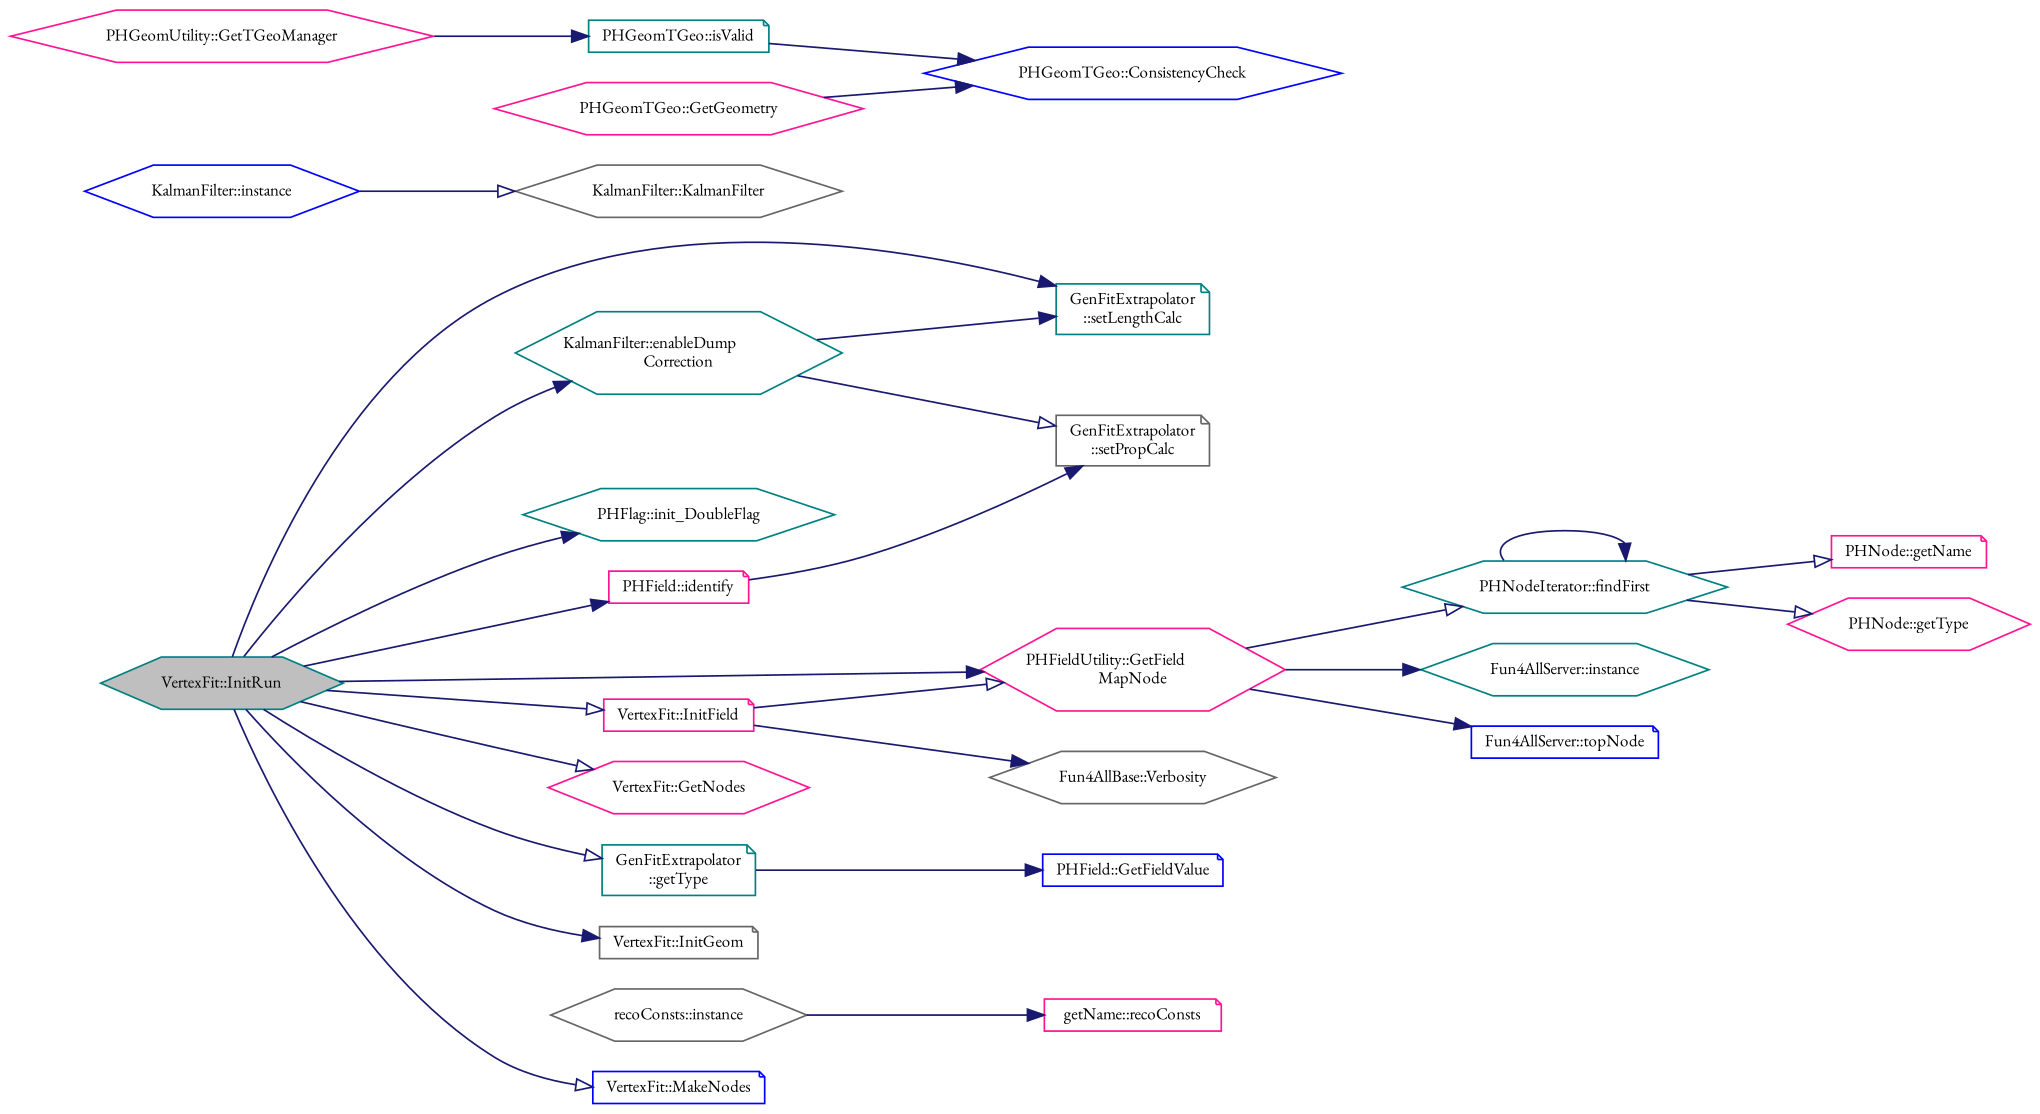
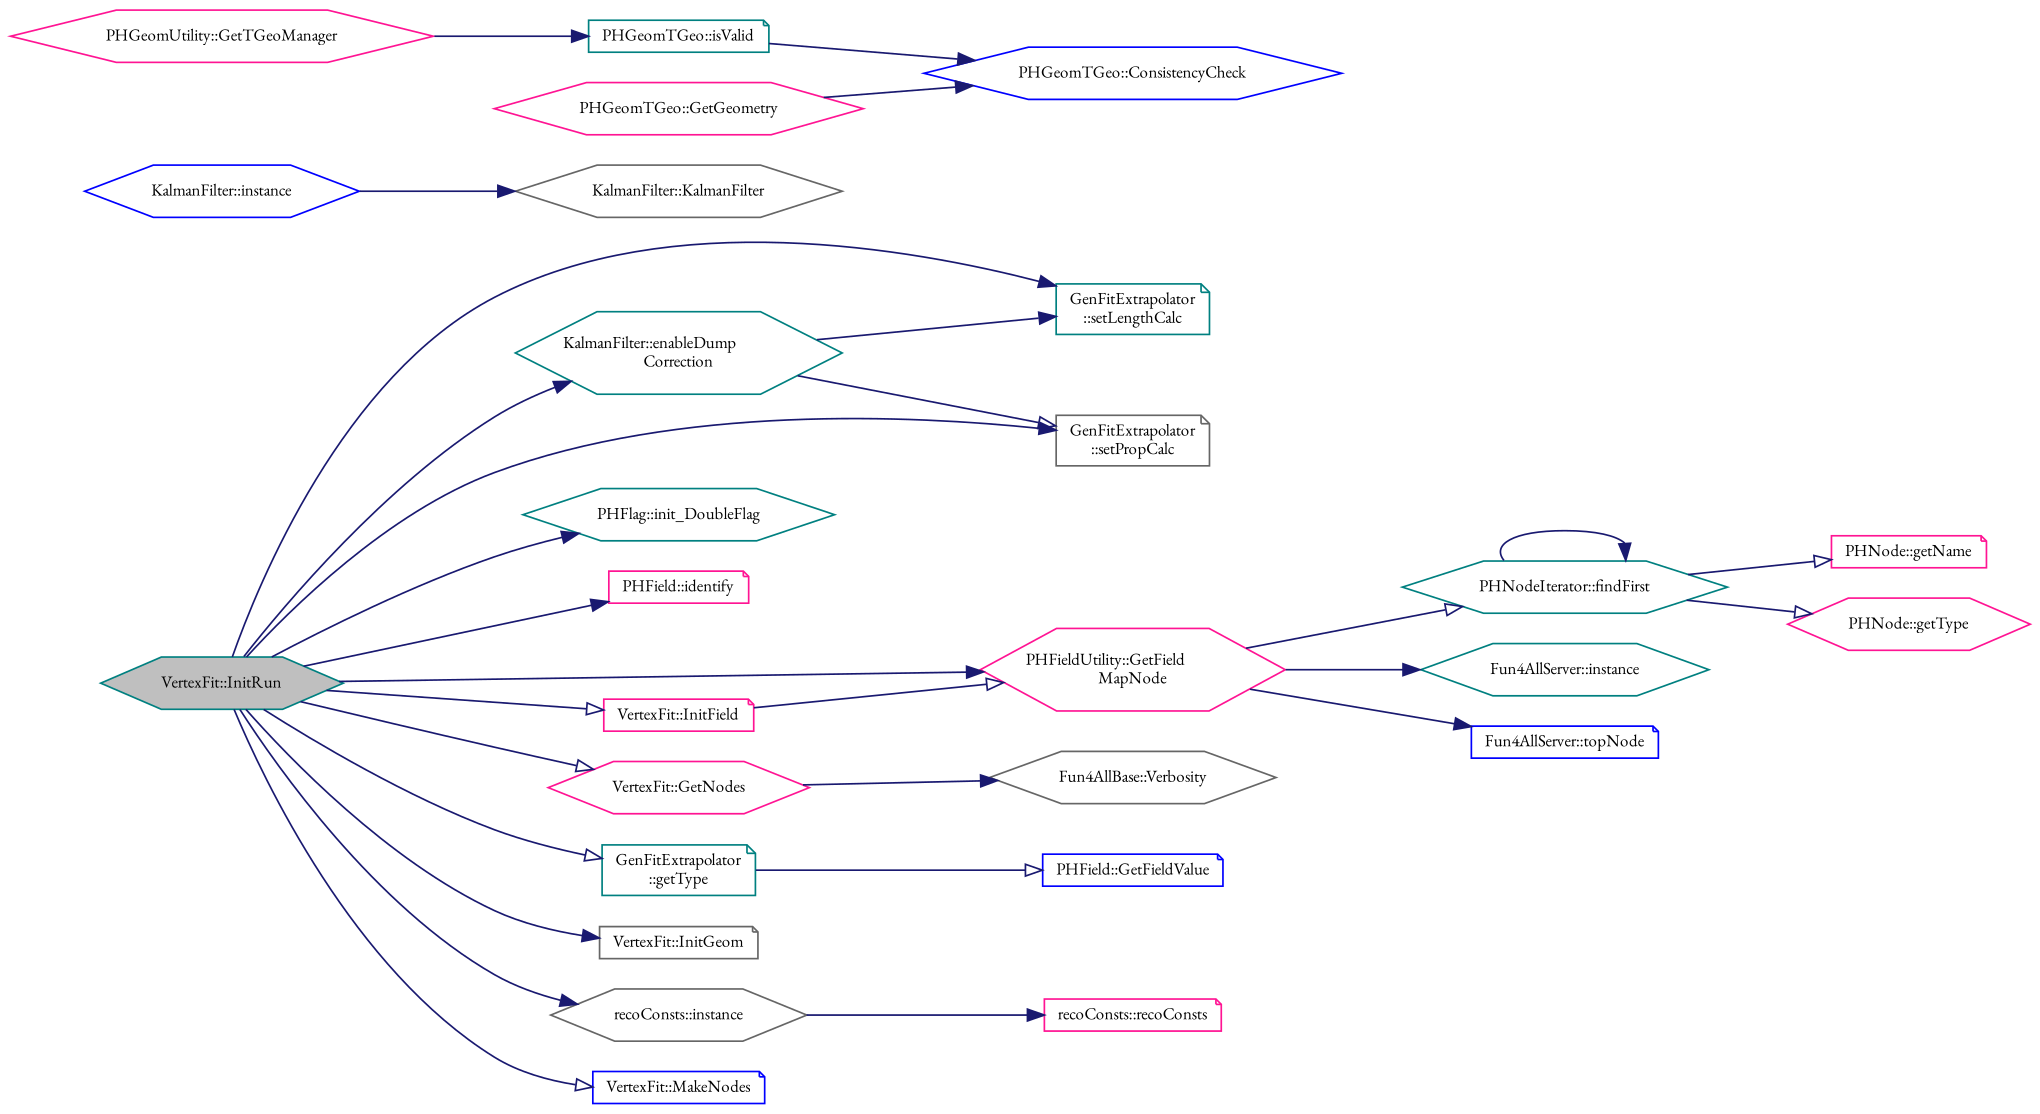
(428, 191) -> (428, 191)
(912, 540) -> (610, 441)
(883, 743) -> (892, 783)
(891, 870) -> (891, 870)
none -> (377, 882)
(1133, 1015) -> (1133, 1015)
